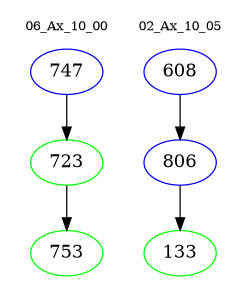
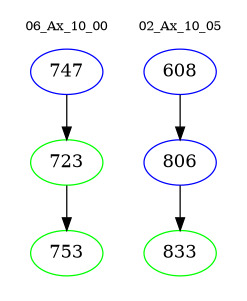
(180, 253) -> (180, 253)
